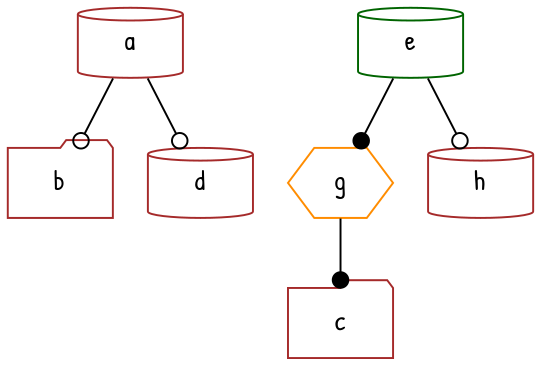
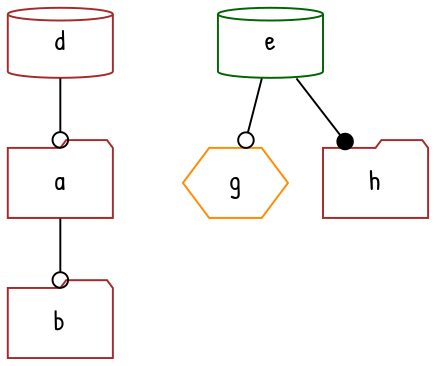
(130, 43) -> (60, 183)
(162, 106) -> (60, 105)
(379, 106) -> (255, 106)
(442, 106) -> (318, 107)
(481, 183) -> (376, 183)
(341, 323) -> none
